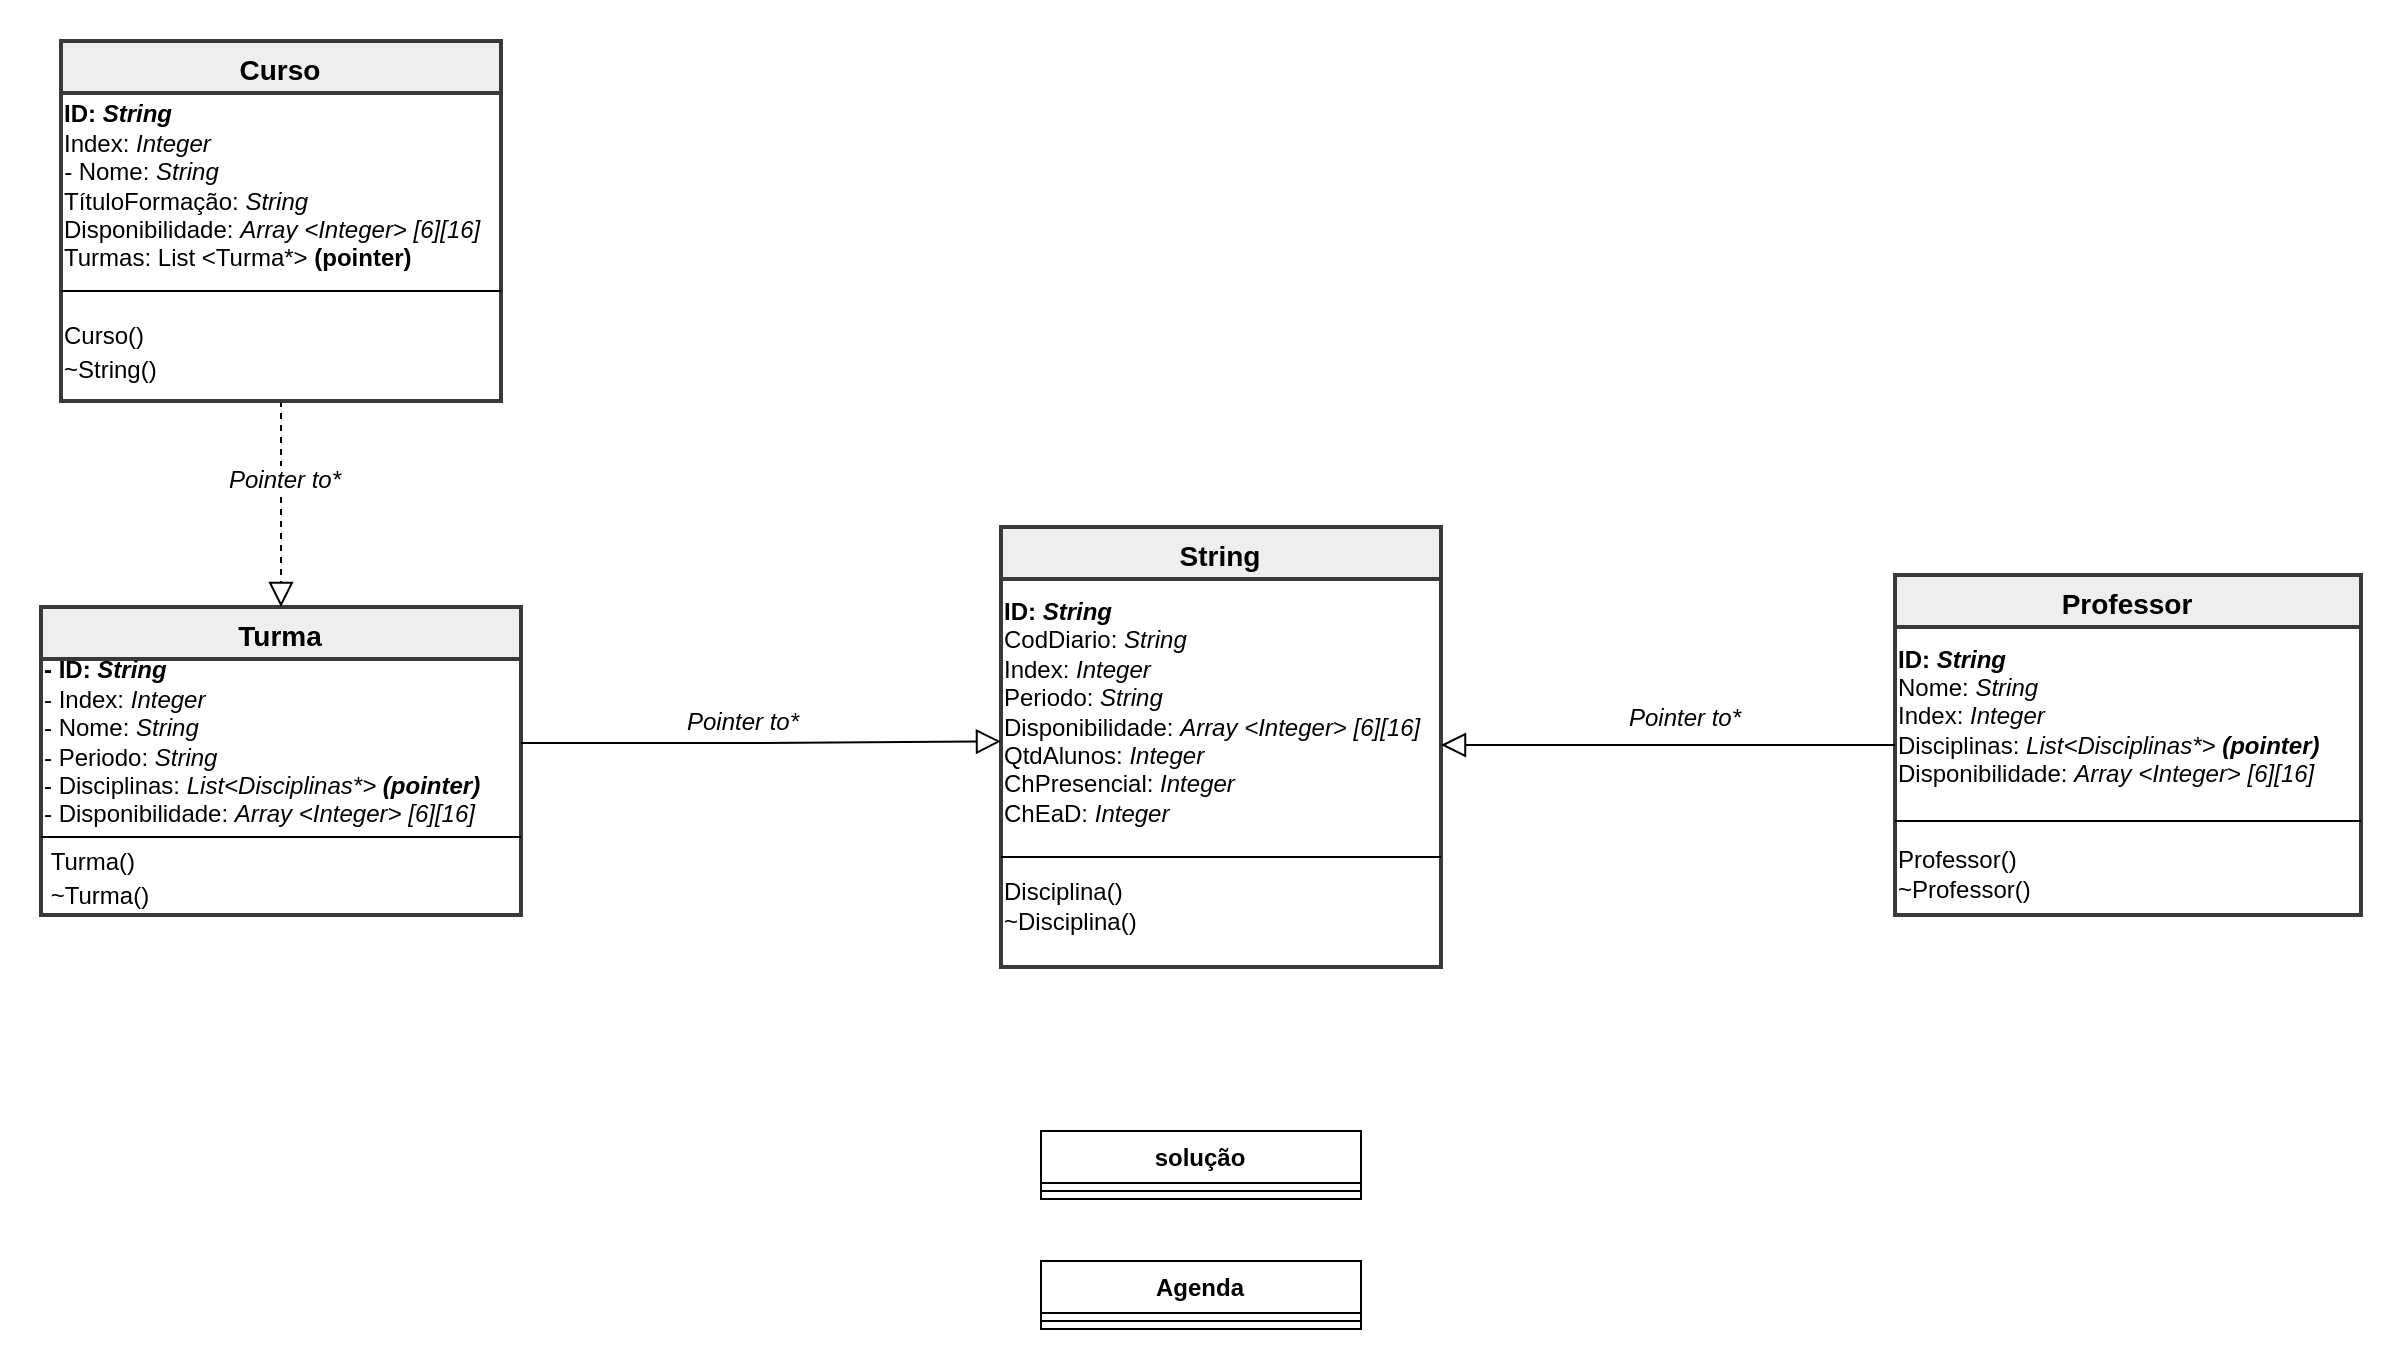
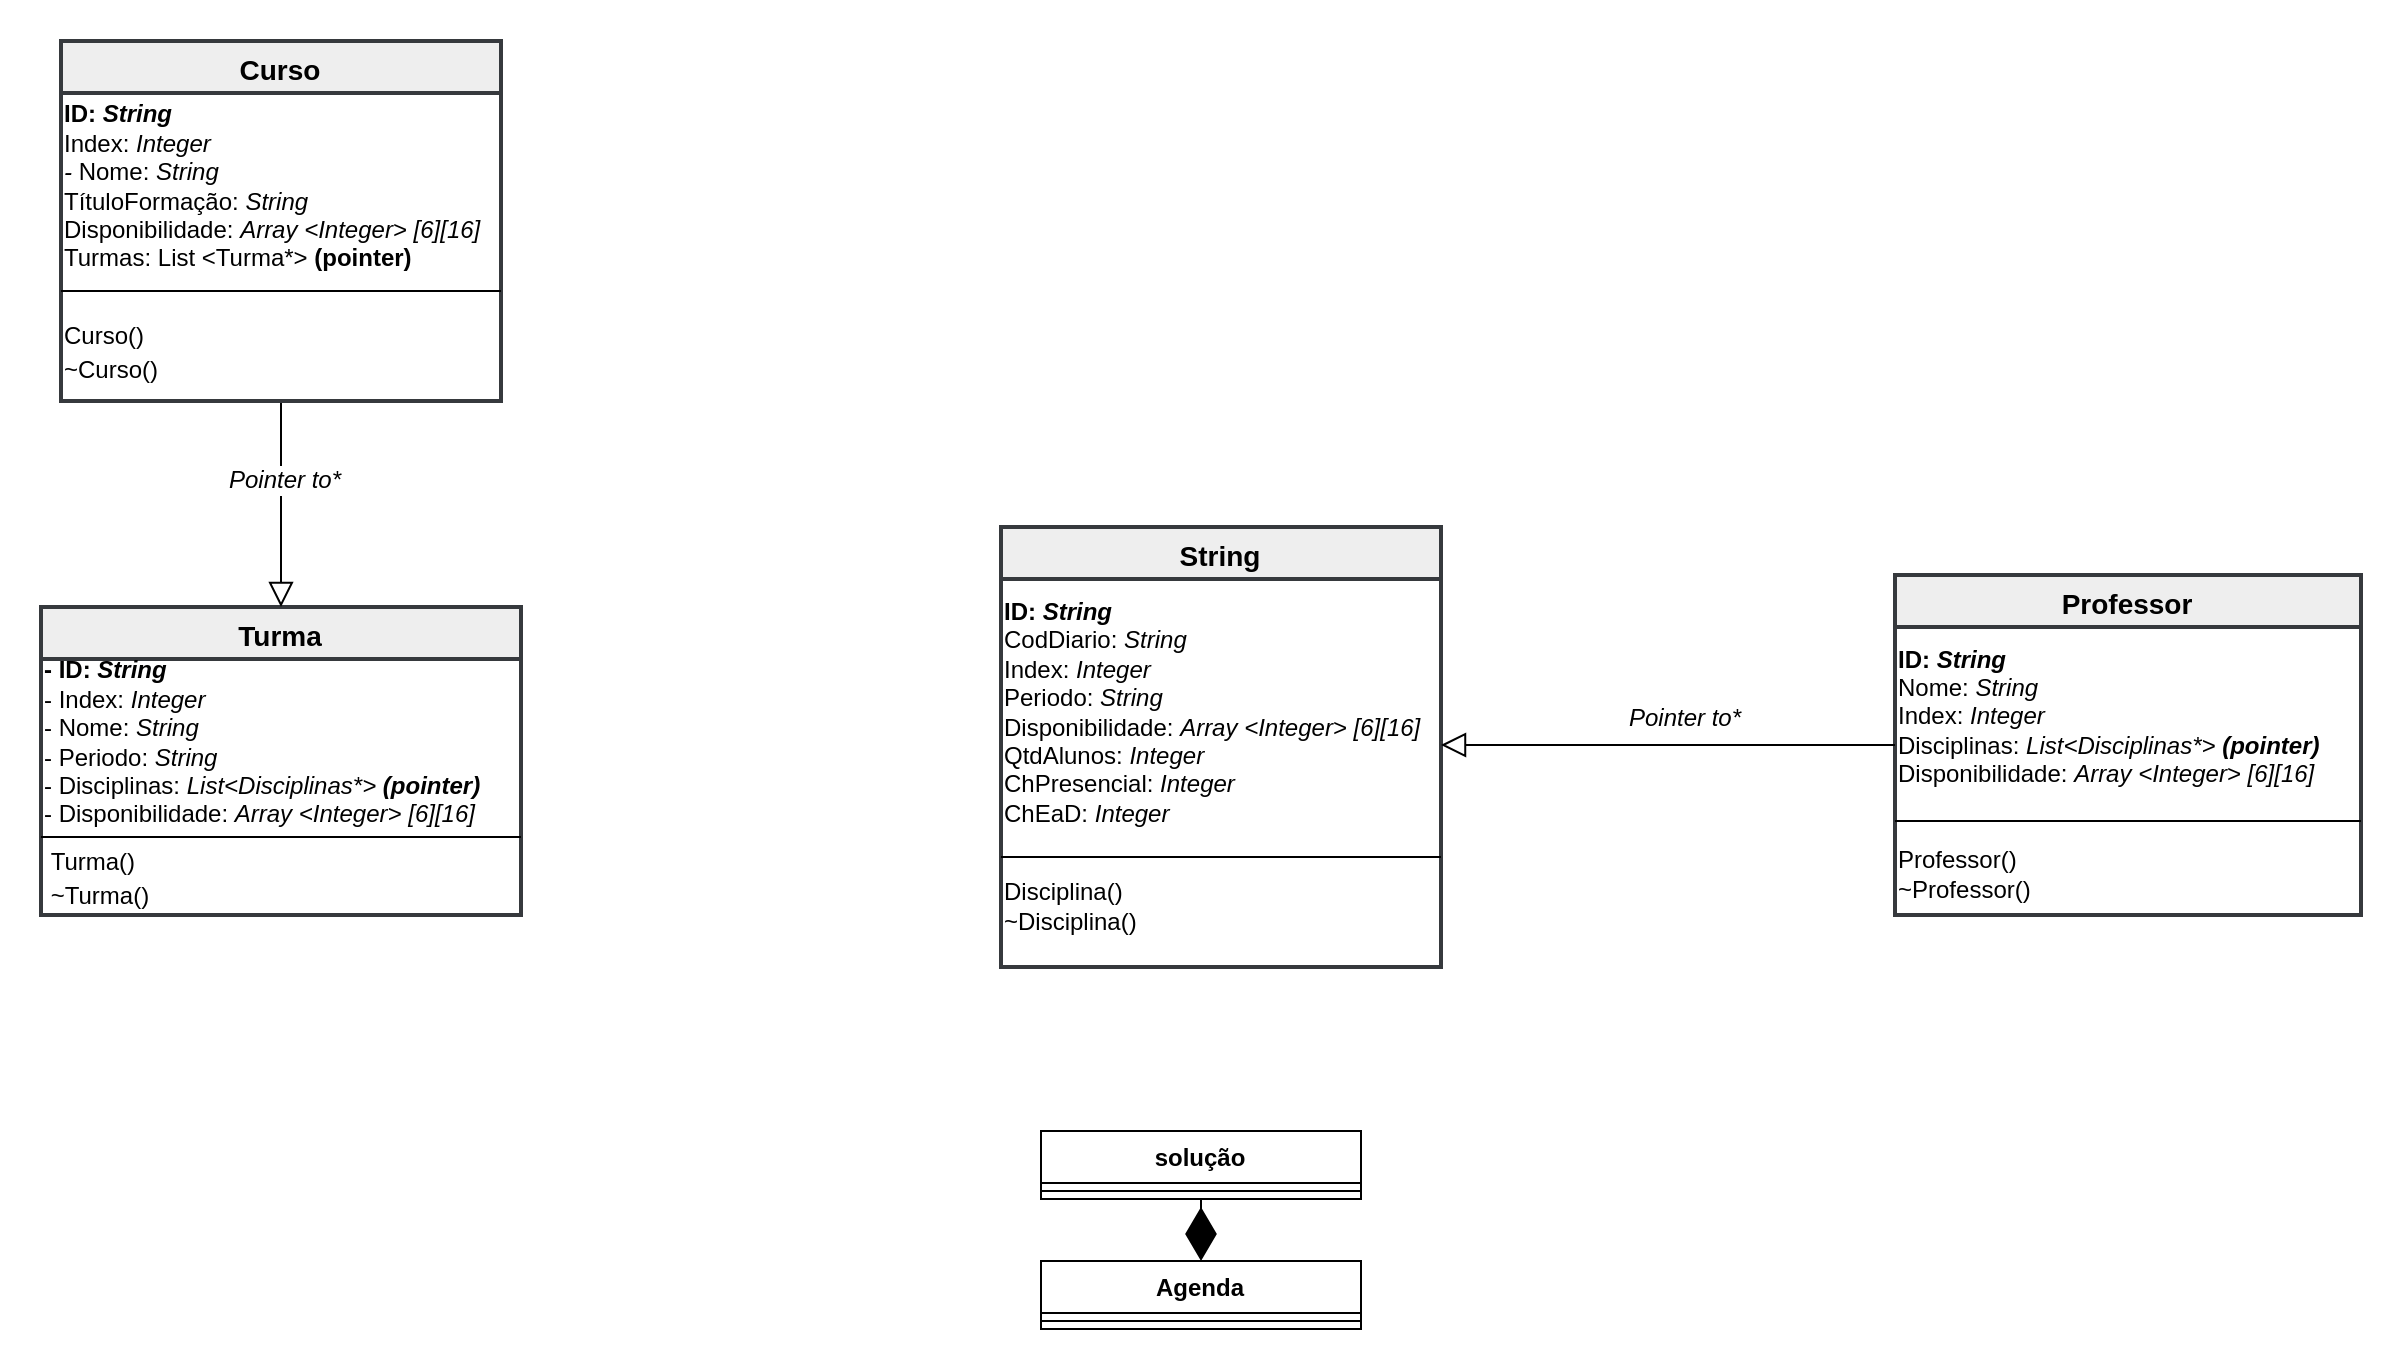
(132, 351) -> (128, 351)
(281, 538) -> (281, 538)
(750, 743) -> none
none -> (1201, 1206)
